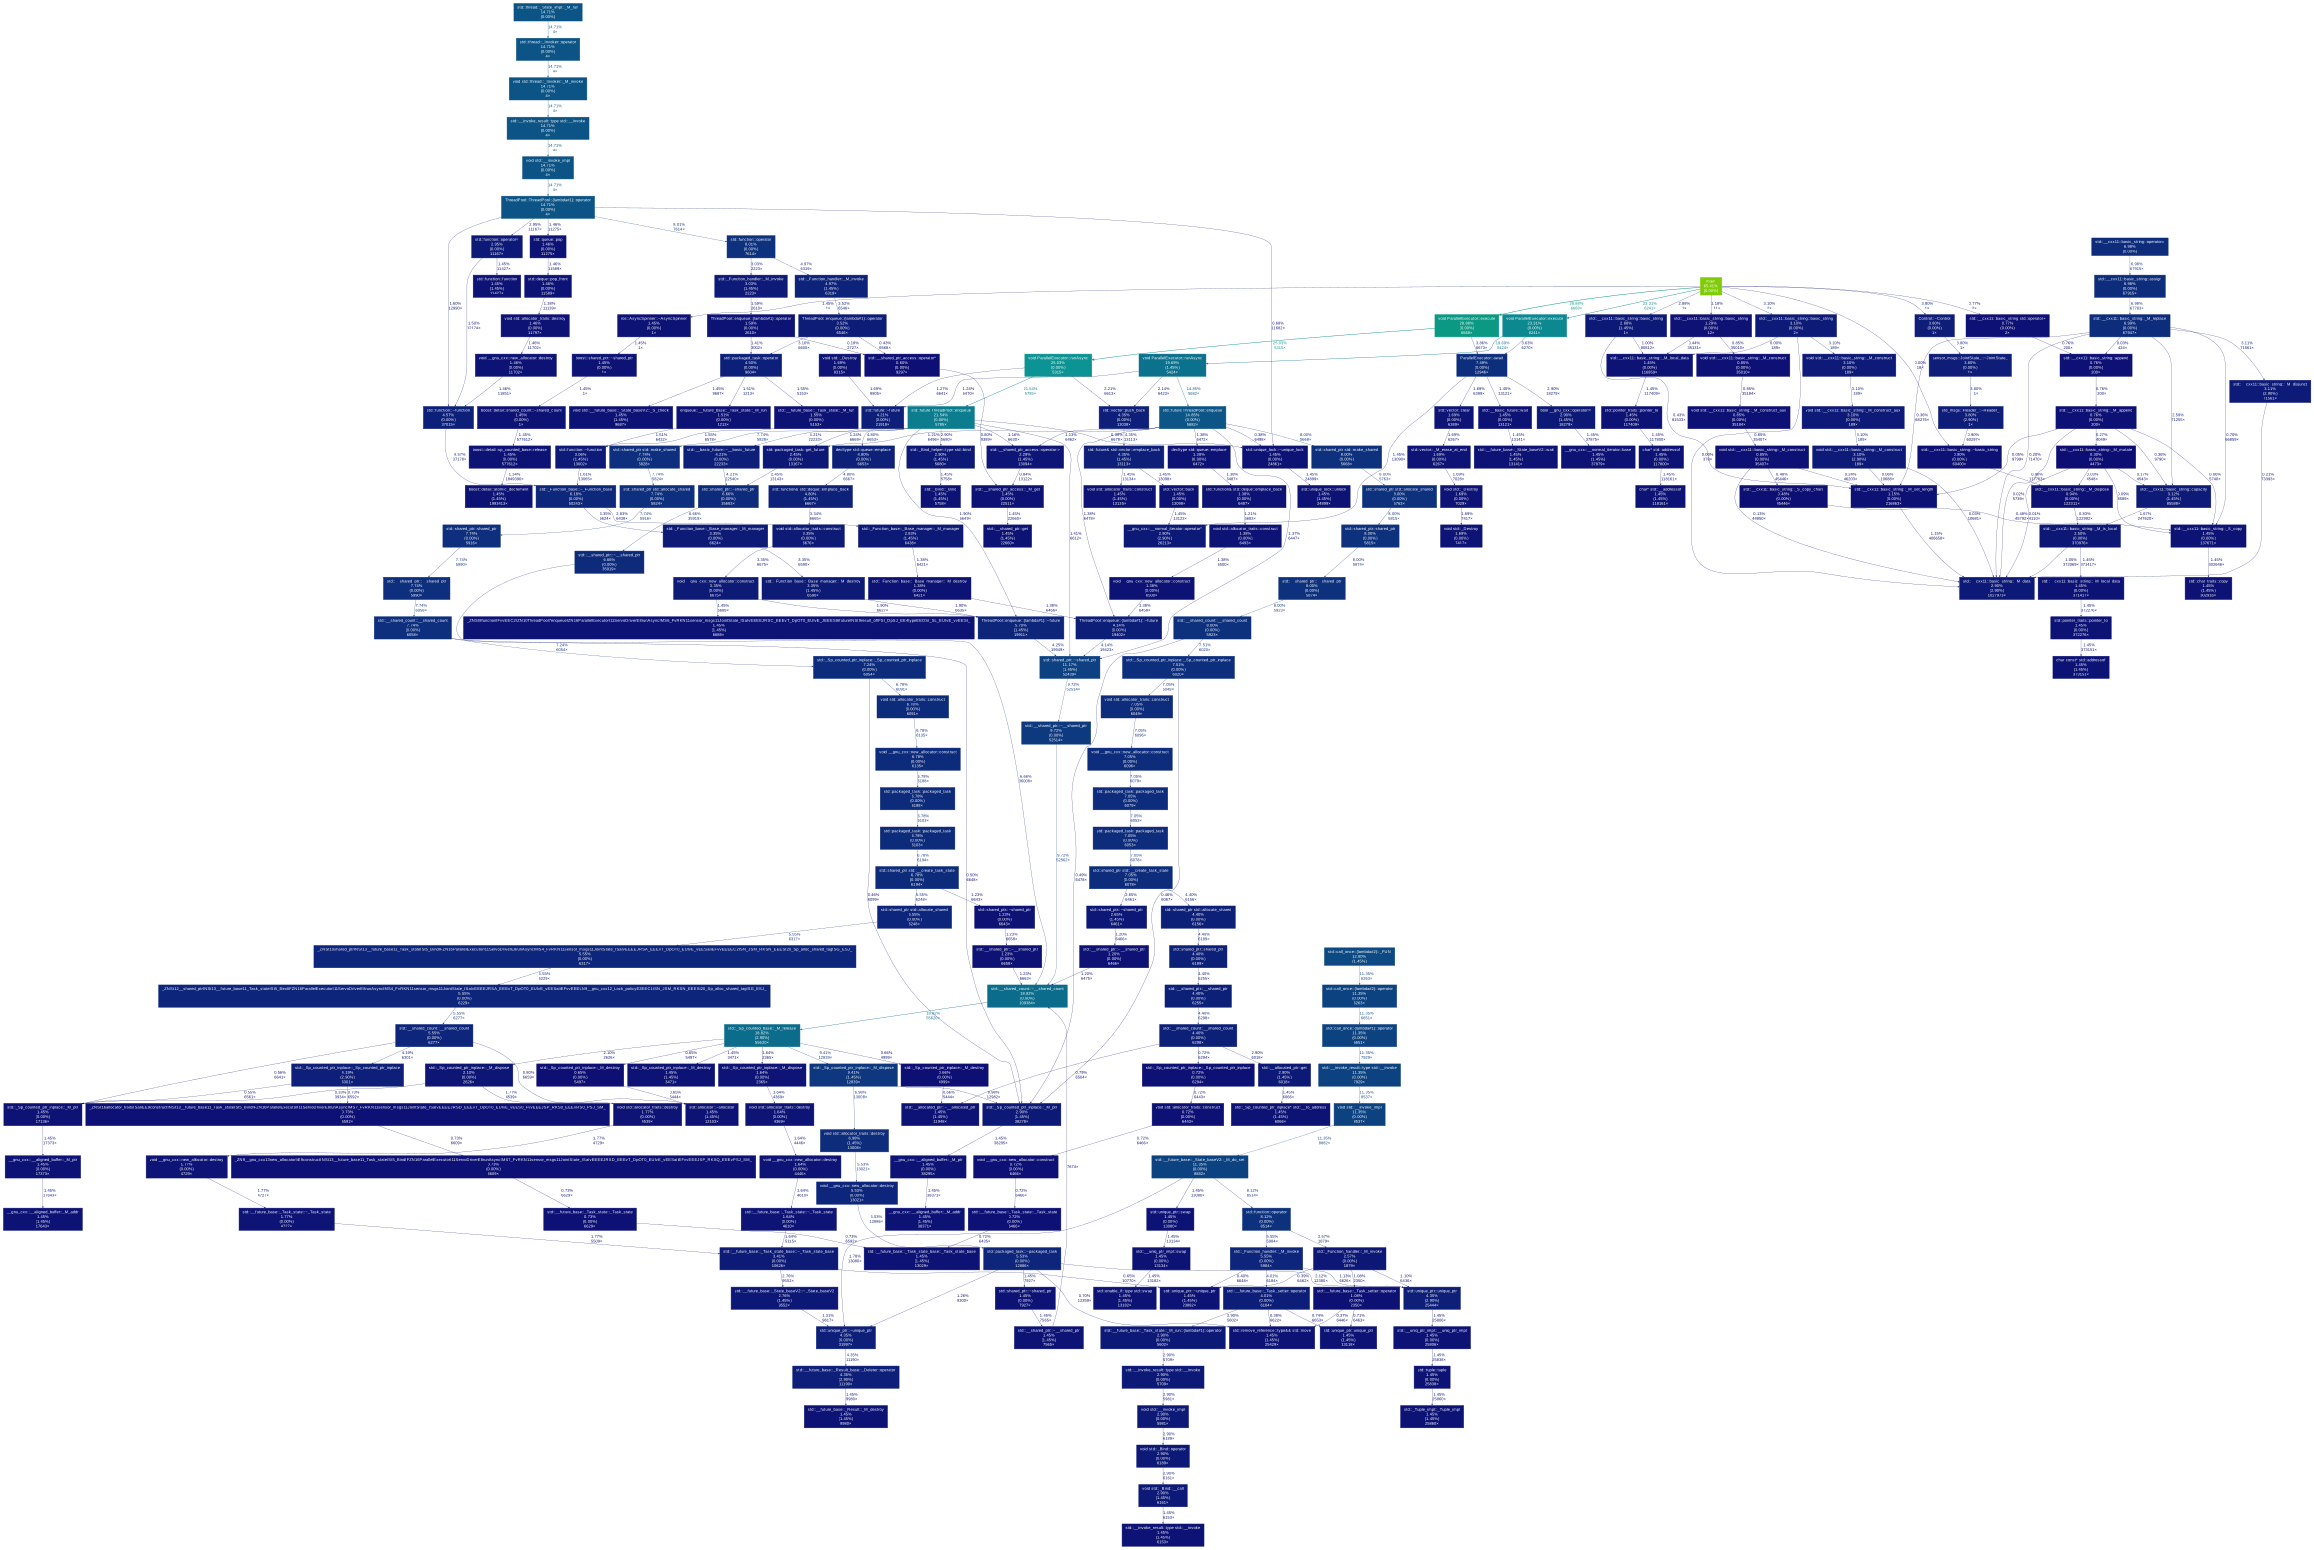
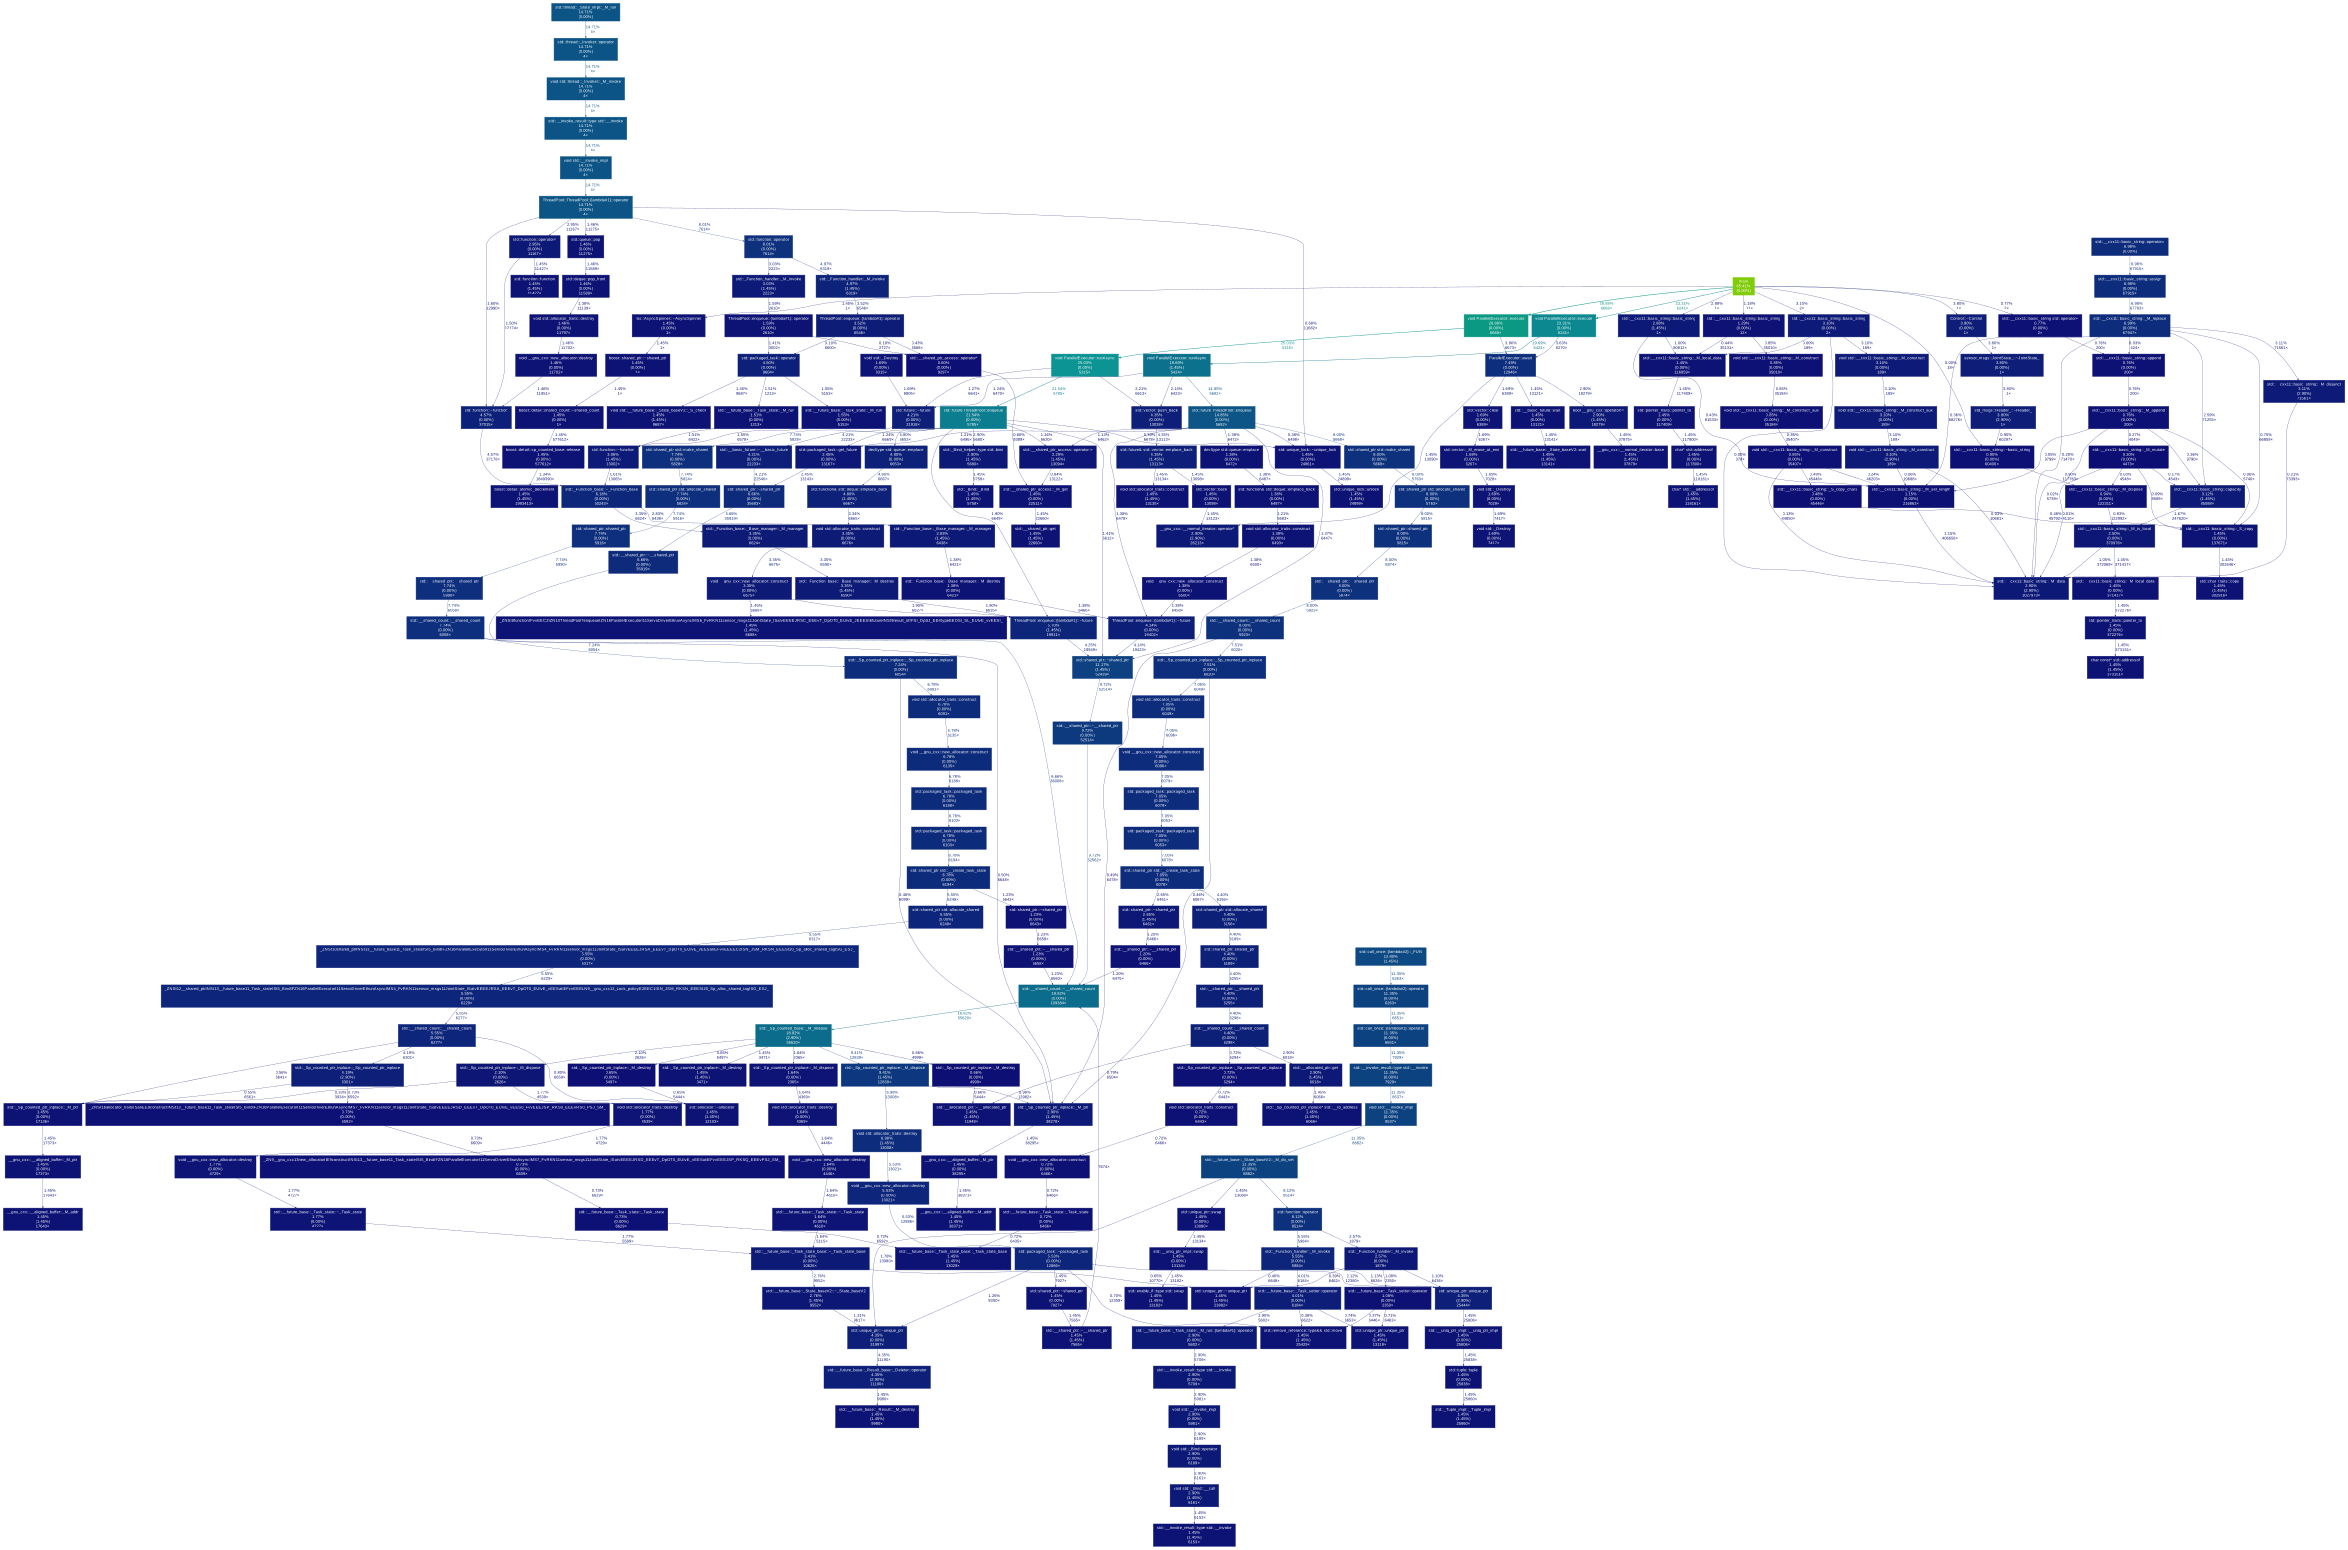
(724, 418) -> (756, 418)
